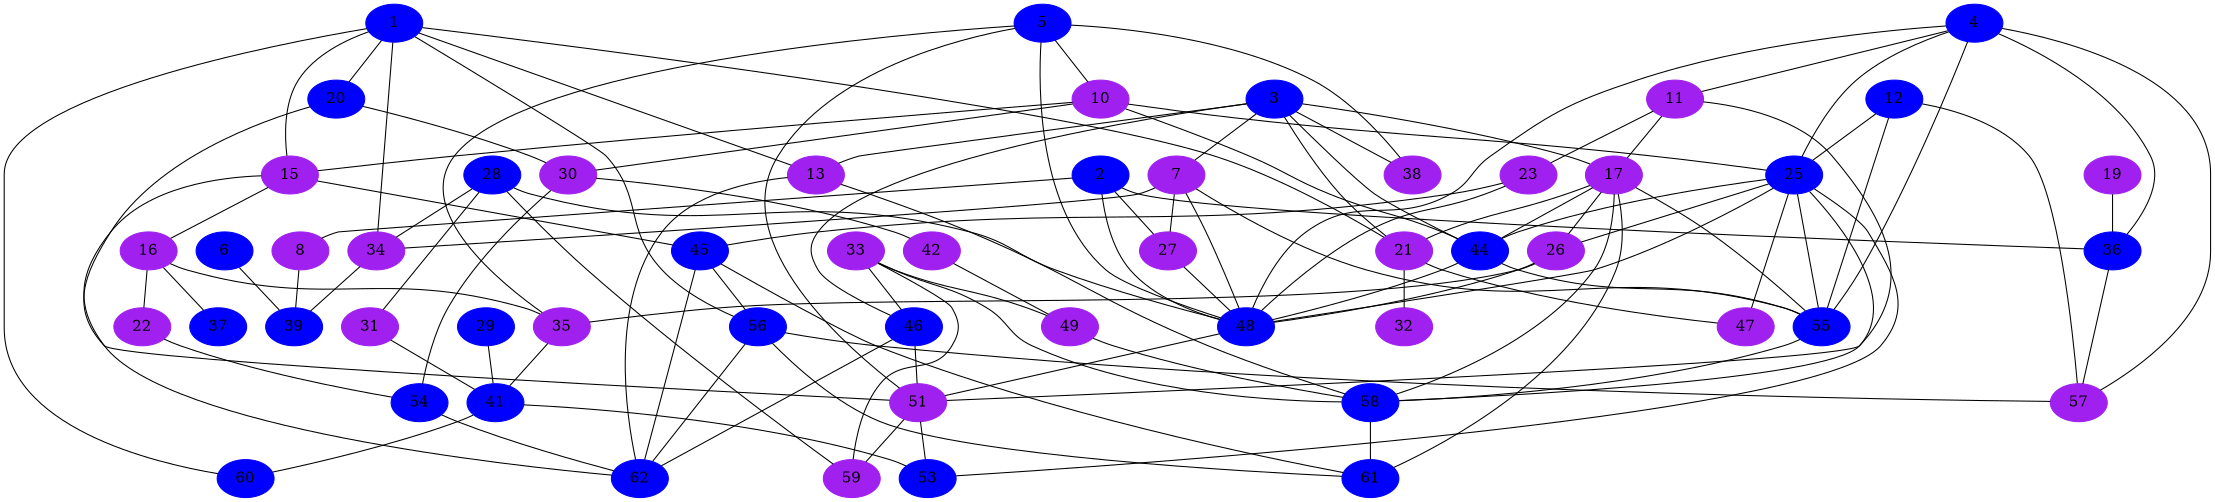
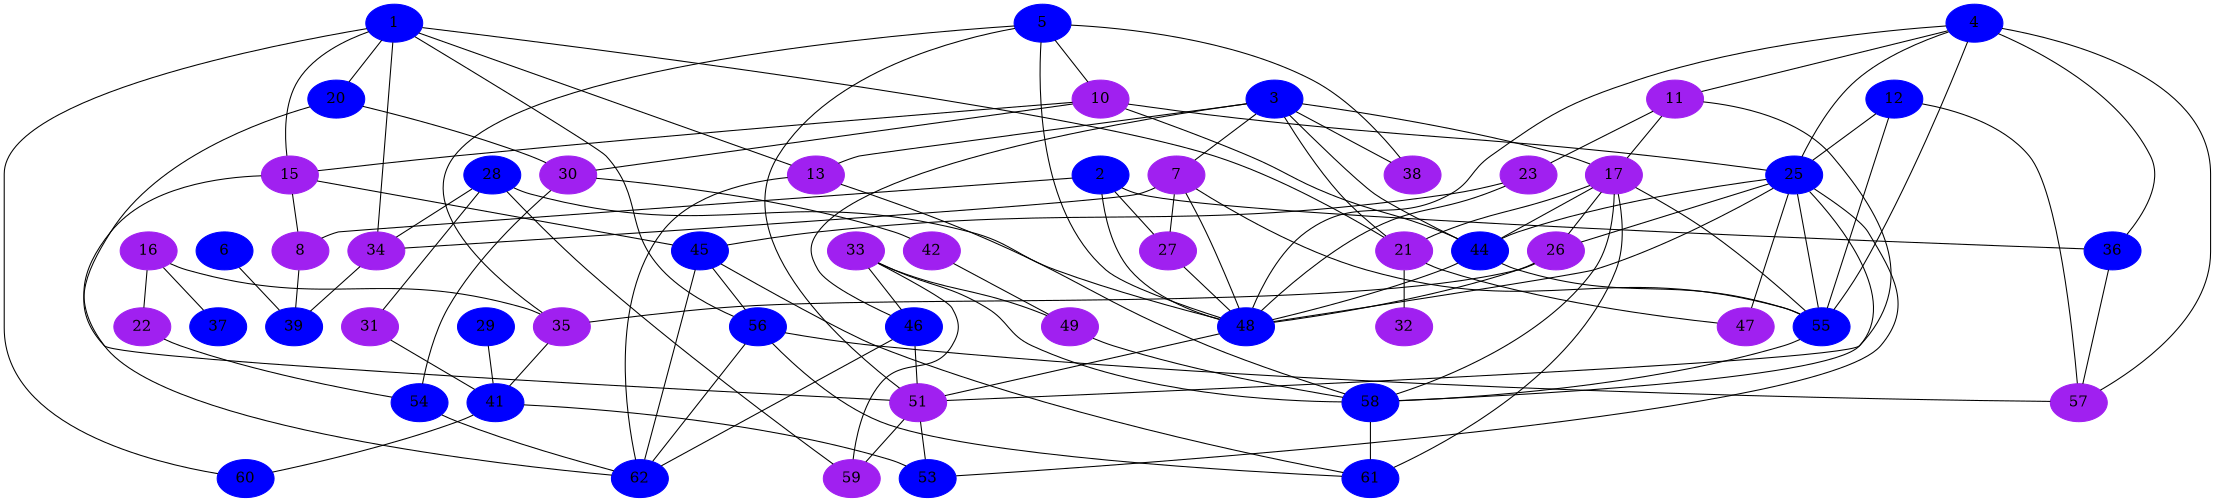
(2113, 175) -> none
(219, 213) -> (295, 213)
